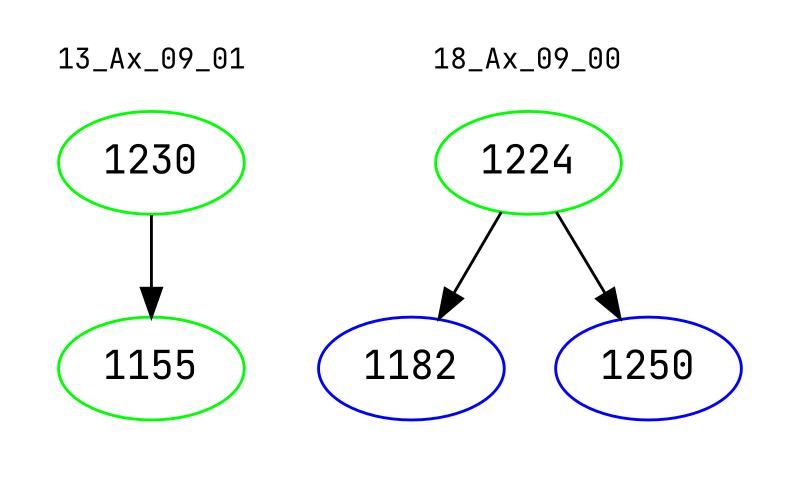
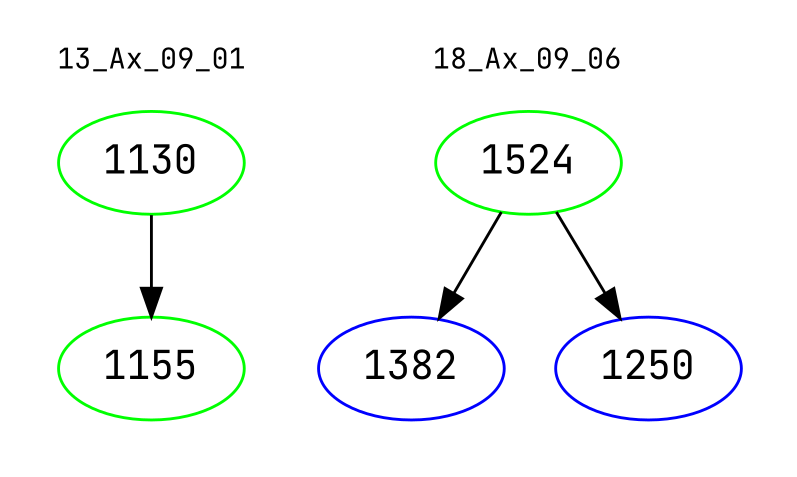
(529, 61) -> (529, 61)
(151, 163) -> (151, 163)
(529, 163) -> (529, 163)
(411, 369) -> (411, 369)
